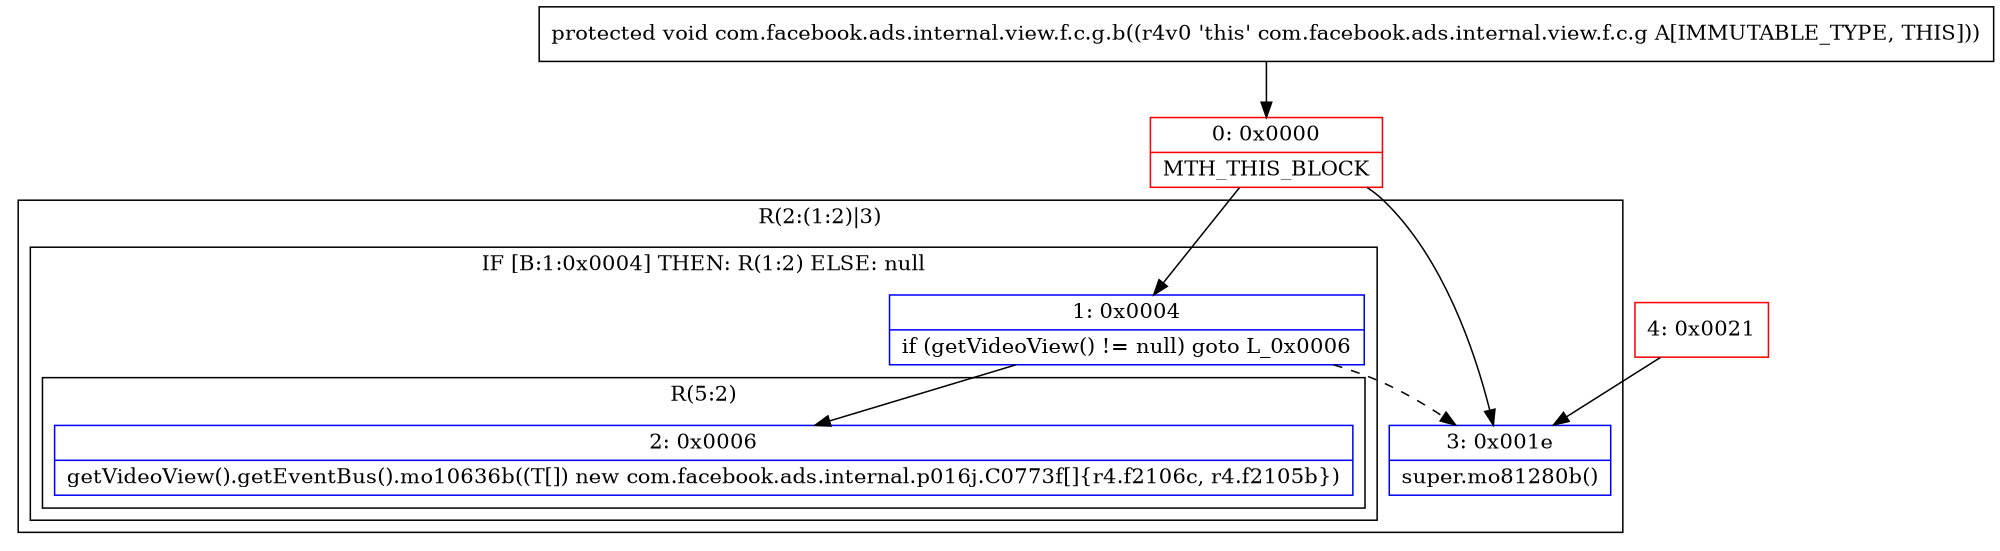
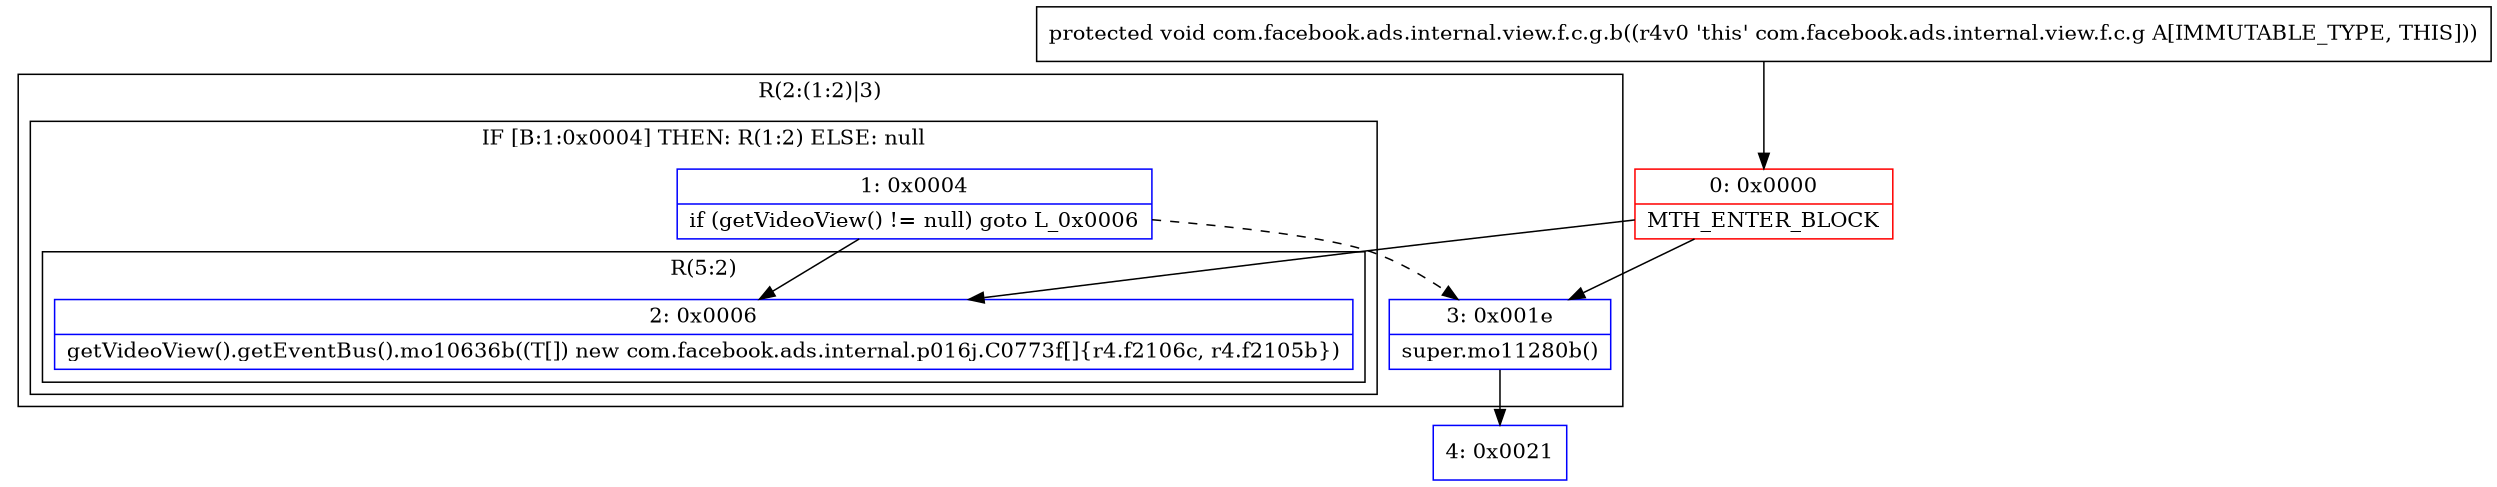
(1266, 169) -> (1764, 221)
(1201, 235) -> (1277, 262)
(1702, 330) -> (1500, 453)
(1613, 387) -> (1500, 390)
(1500, 477) -> (1500, 351)
